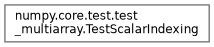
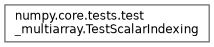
(107, 23) -> (107, 23)
